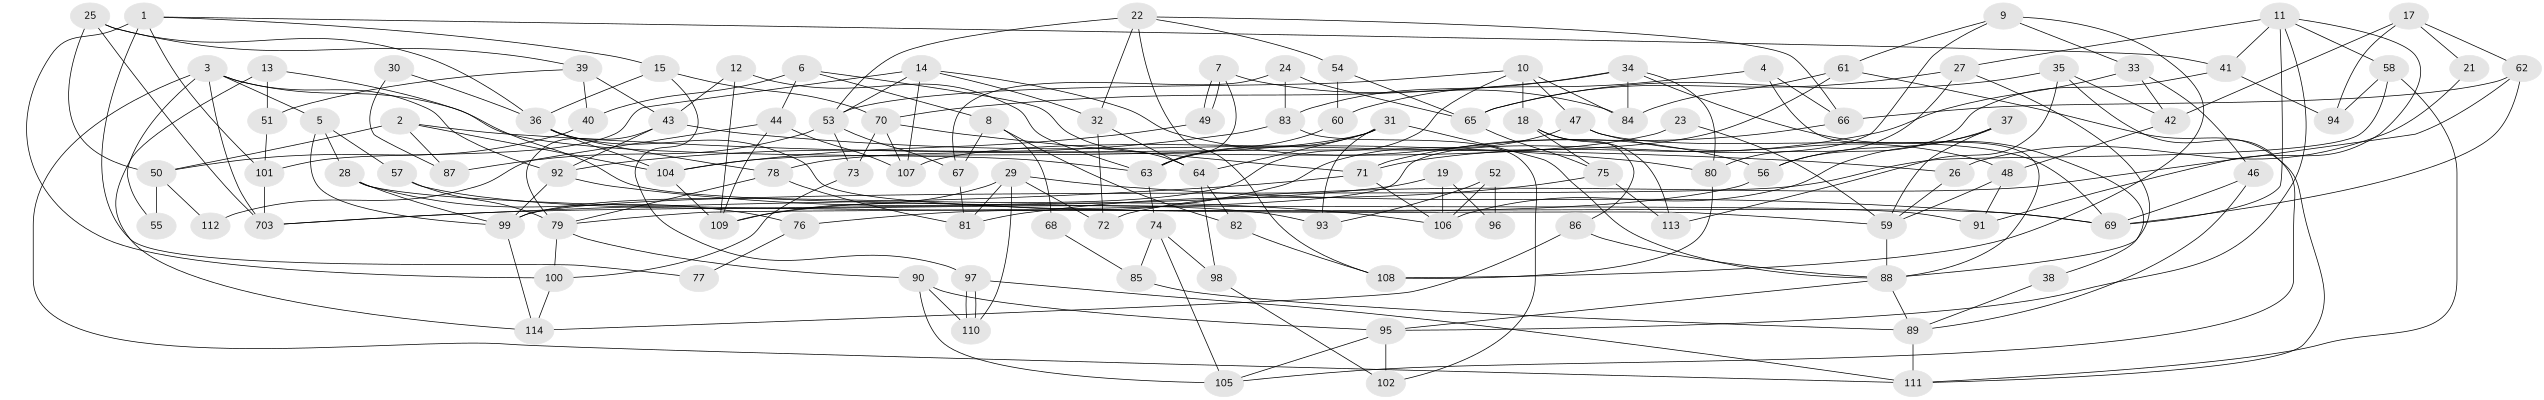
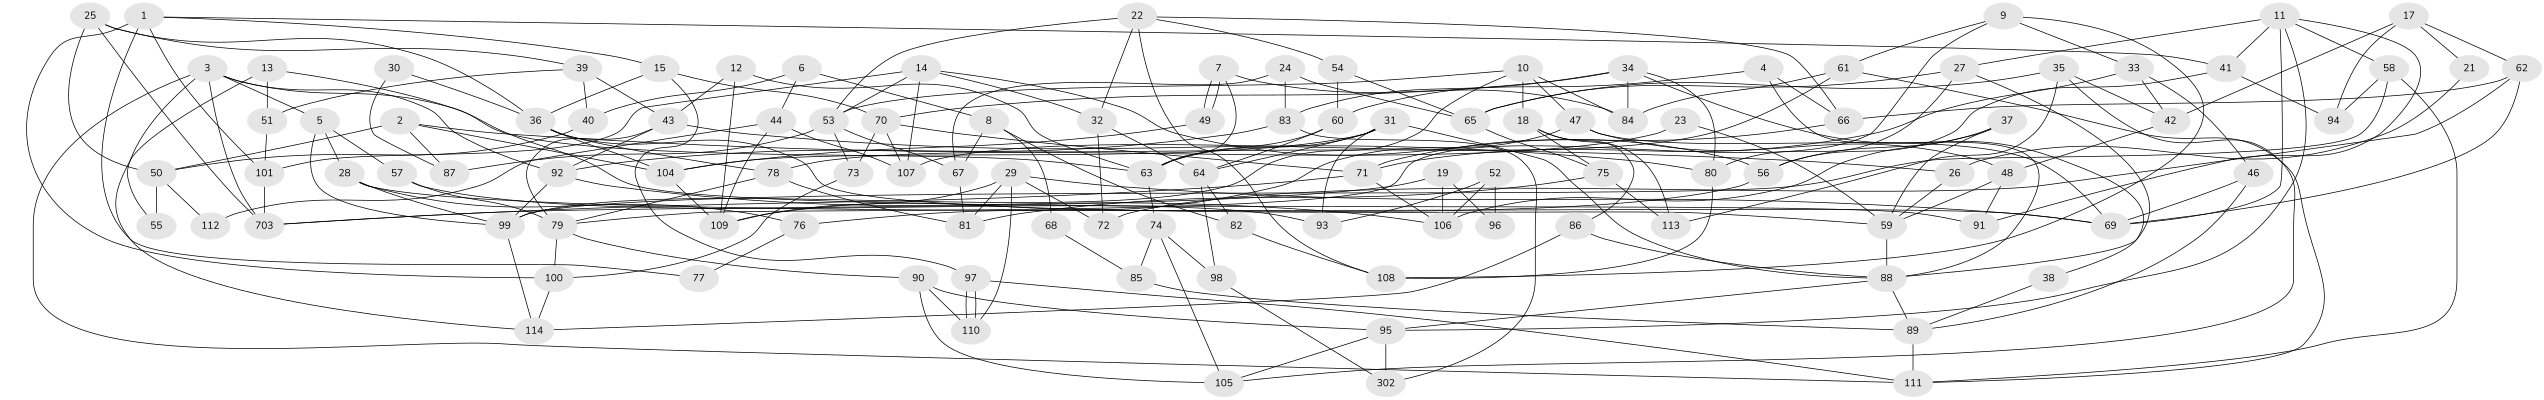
(1037, 107) -> (1270, 150)
(1386, 384) -> (1386, 384)
